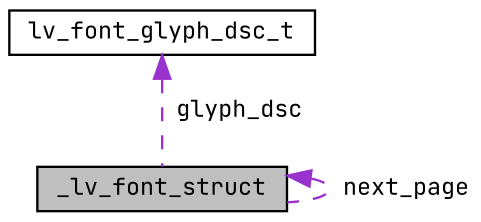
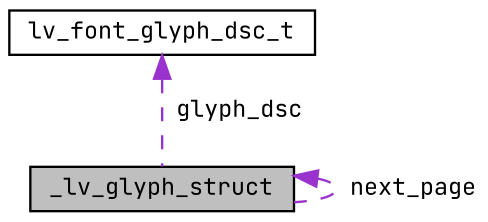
(162, 189) -> (162, 189)
